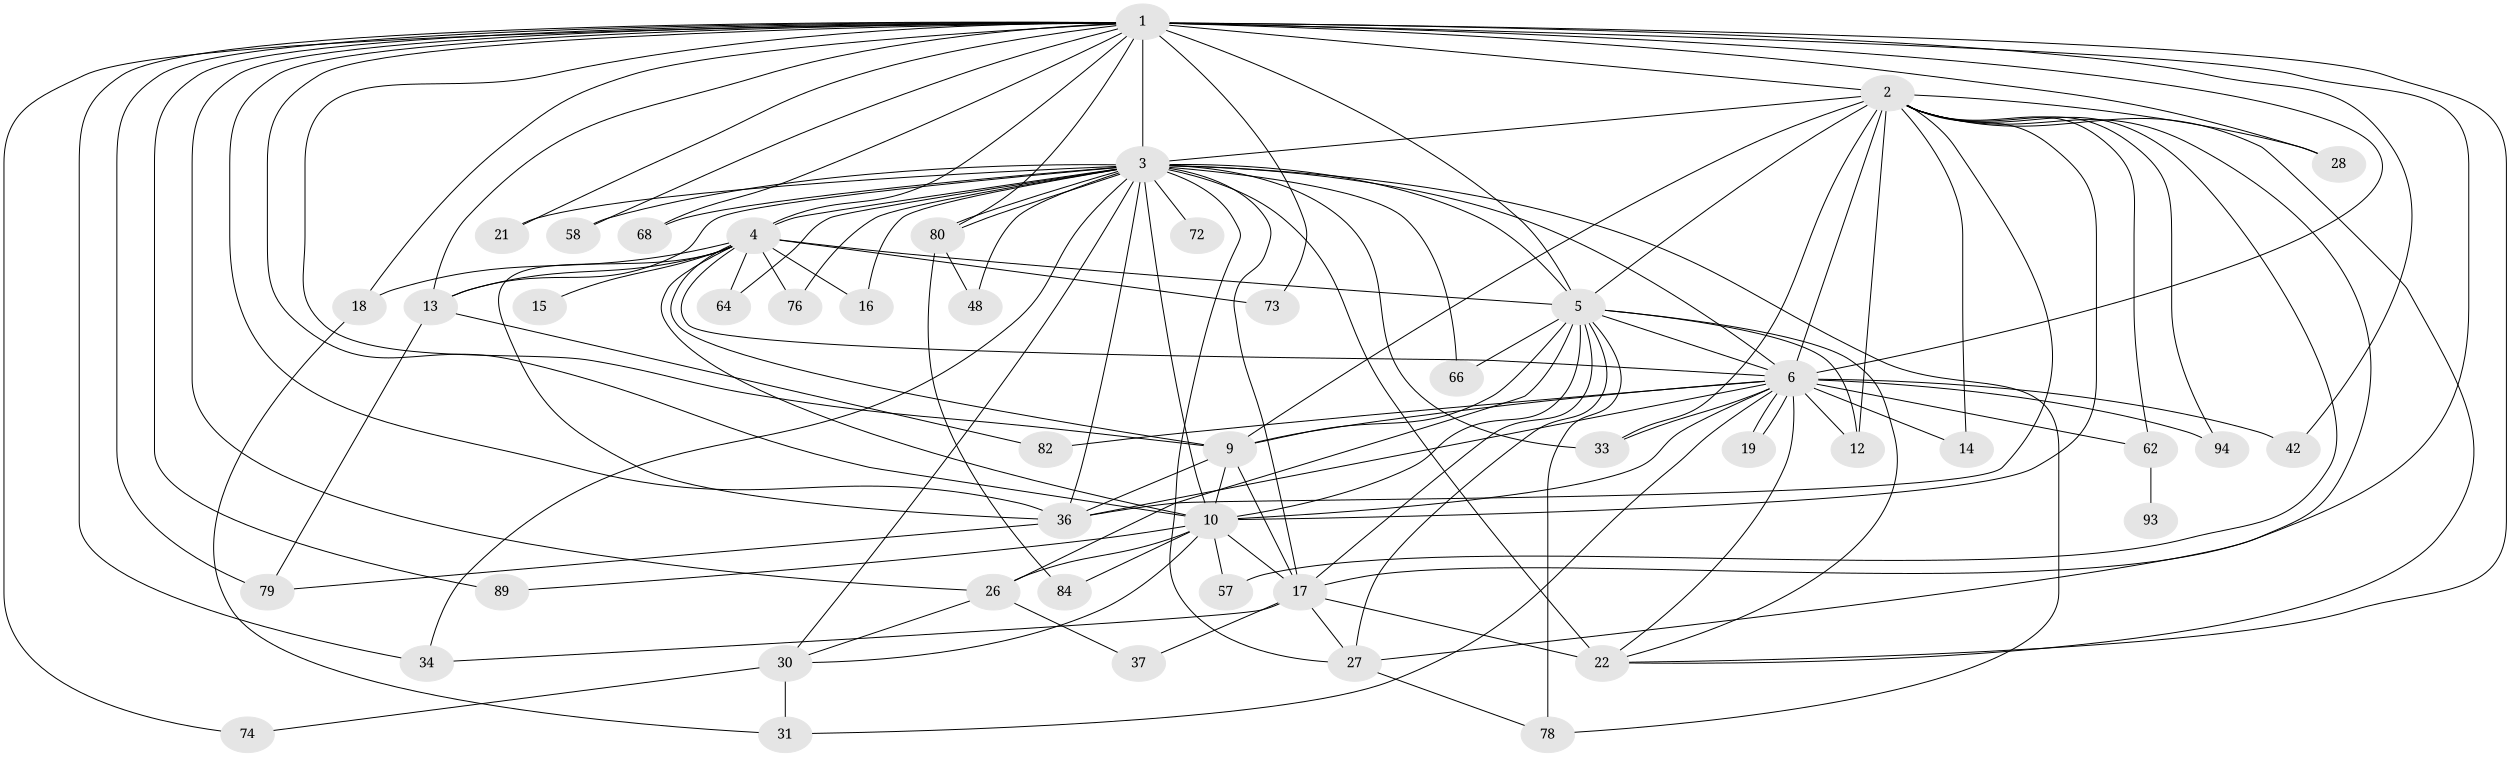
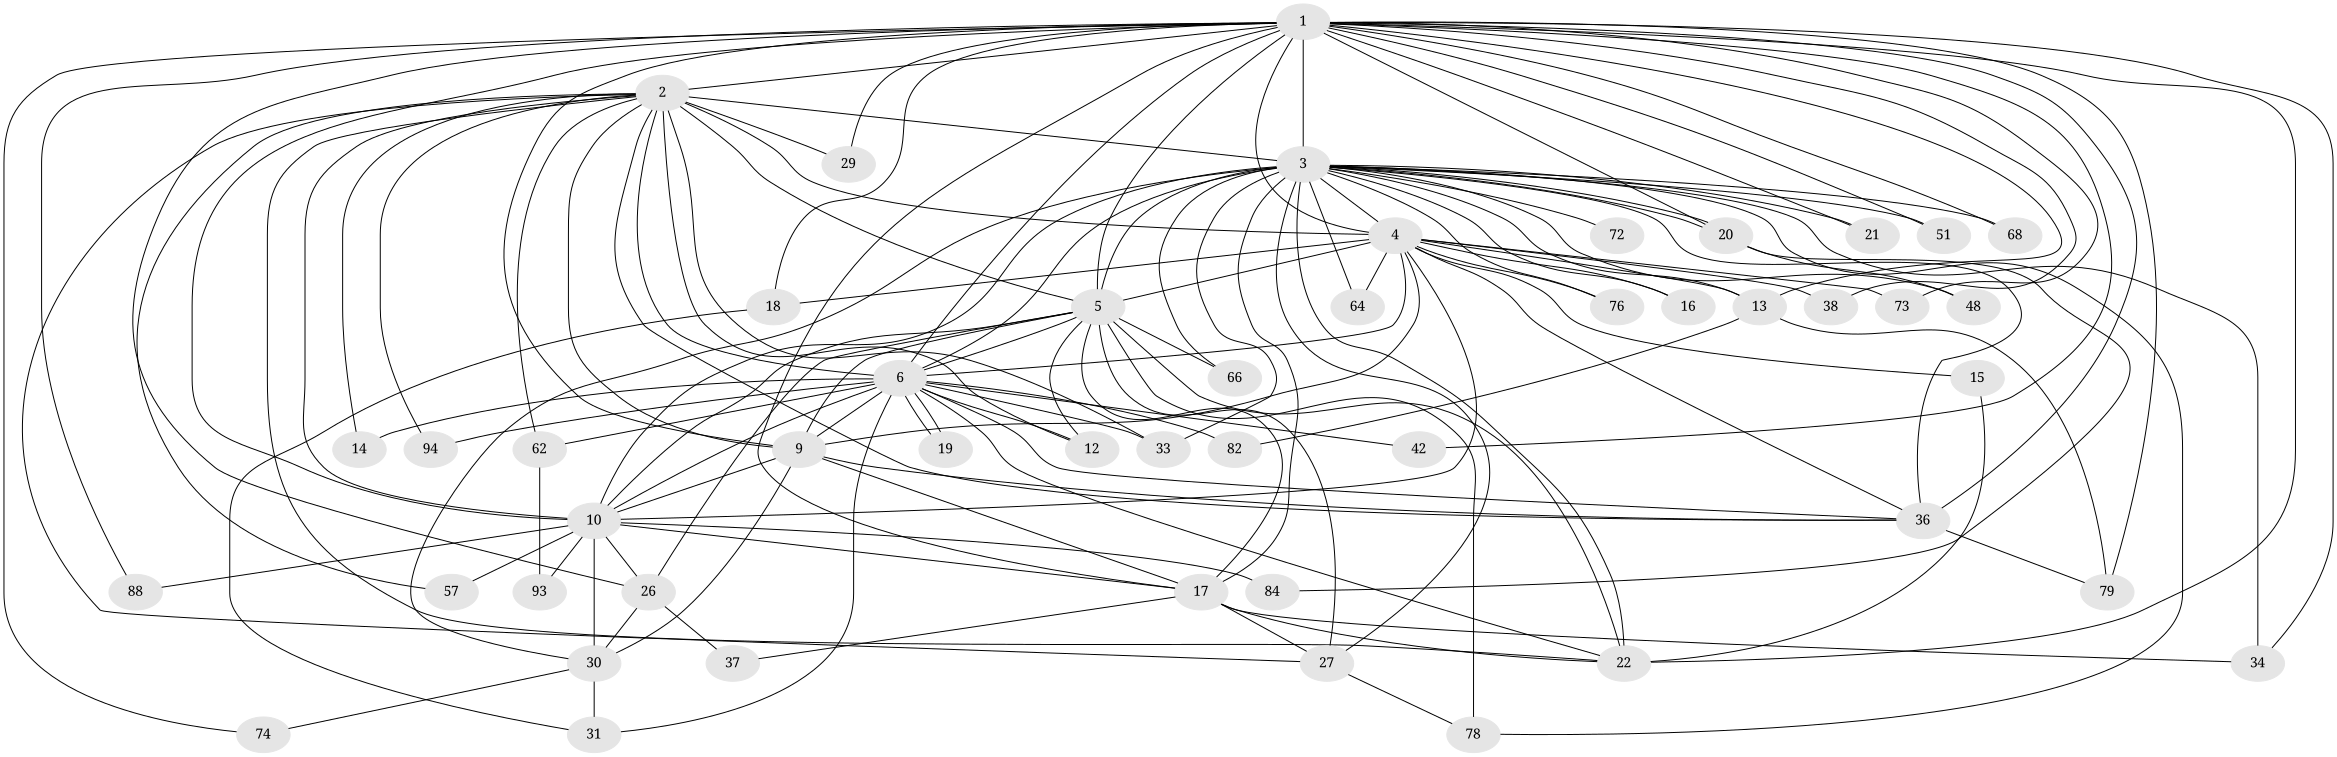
(2339, 164) -> (849, 164)
none -> (995, 216)
(573, 236) -> (1944, 236)
(938, 236) -> (1726, 236)
none -> (1831, 307)
none -> (567, 557)
none -> (718, 574)
(502, 592) -> (136, 592)
none -> (1885, 600)
